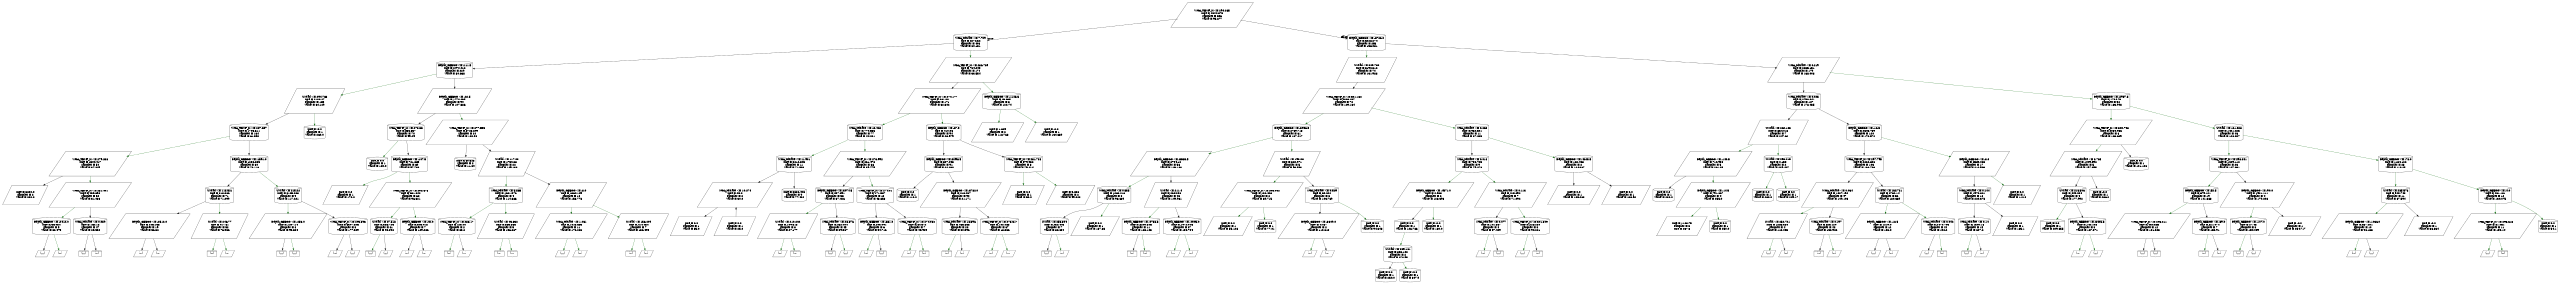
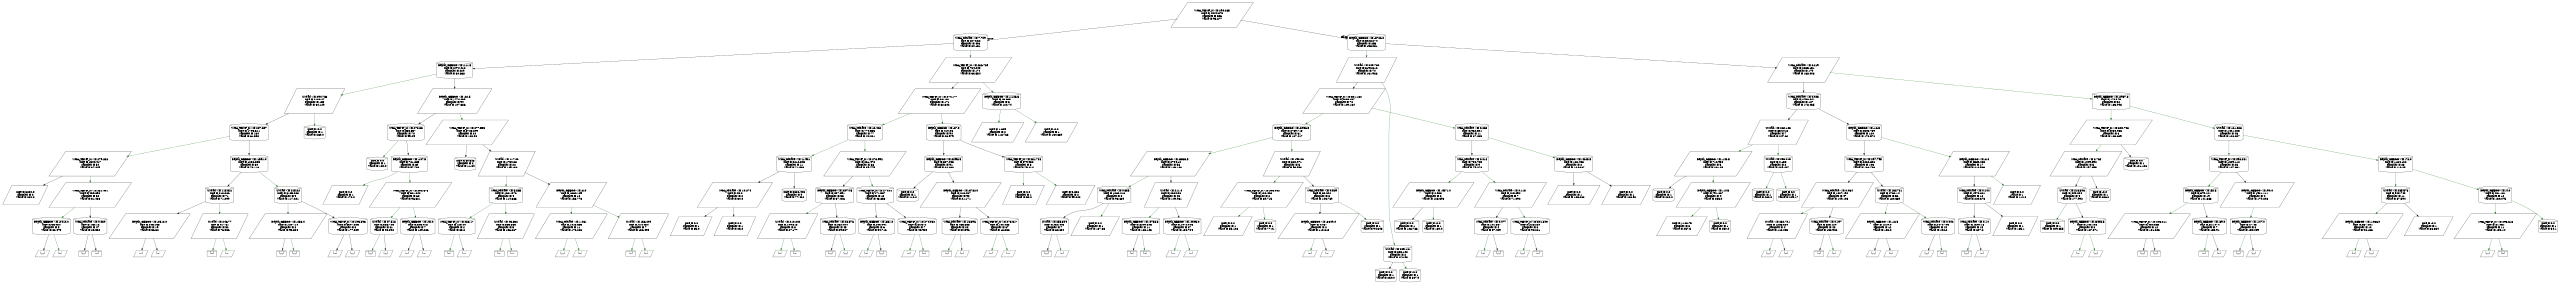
(2017, 195) -> (2017, 195)
(736, 213) -> (734, 211)
(1682, 226) -> (1682, 226)
(2295, 226) -> none
(1403, 238) -> (1389, 162)
